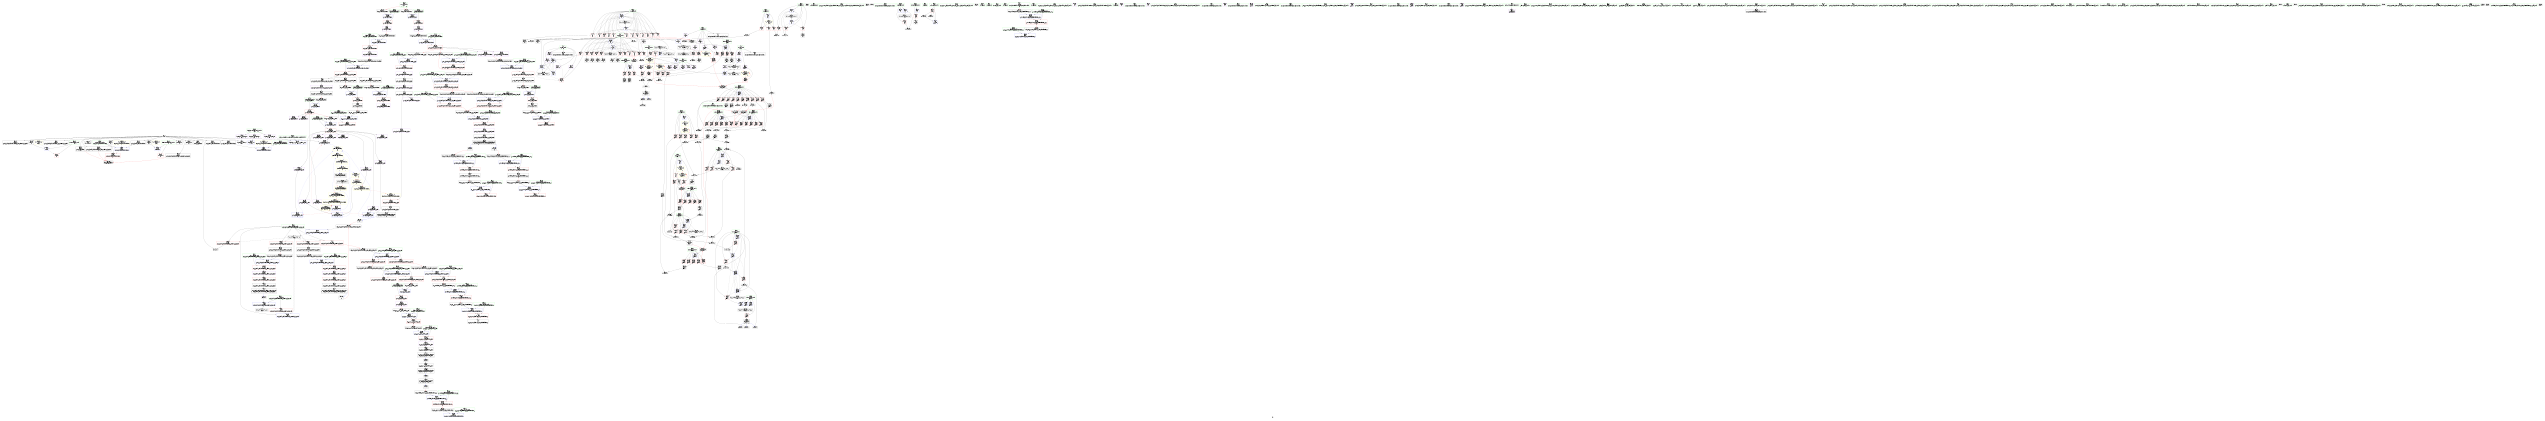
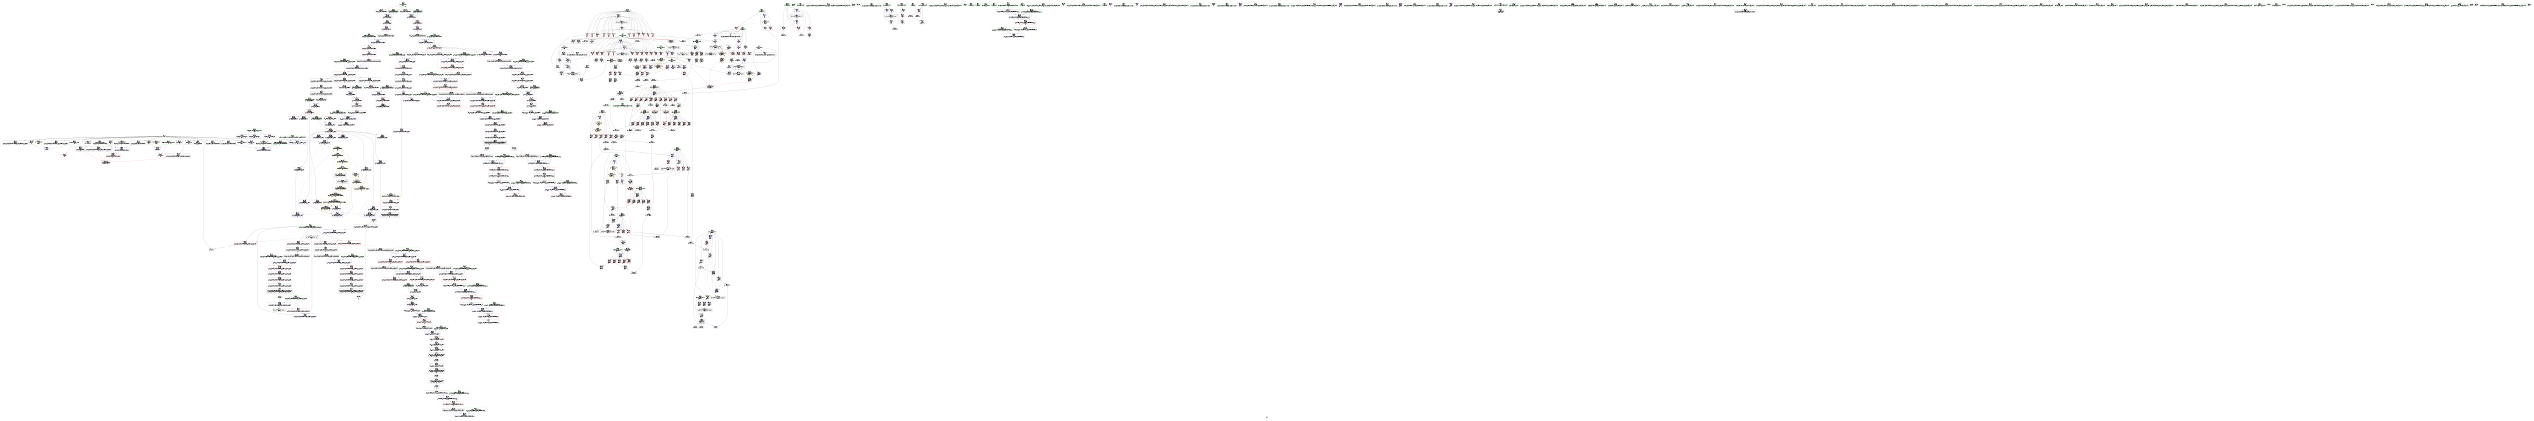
(658, 74) -> none
